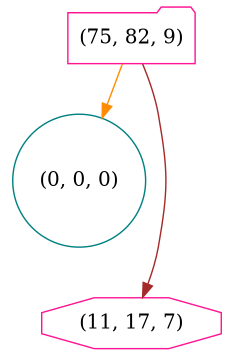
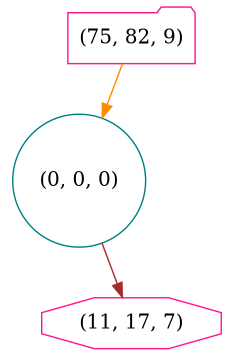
(166, 173) -> (110, 263)
